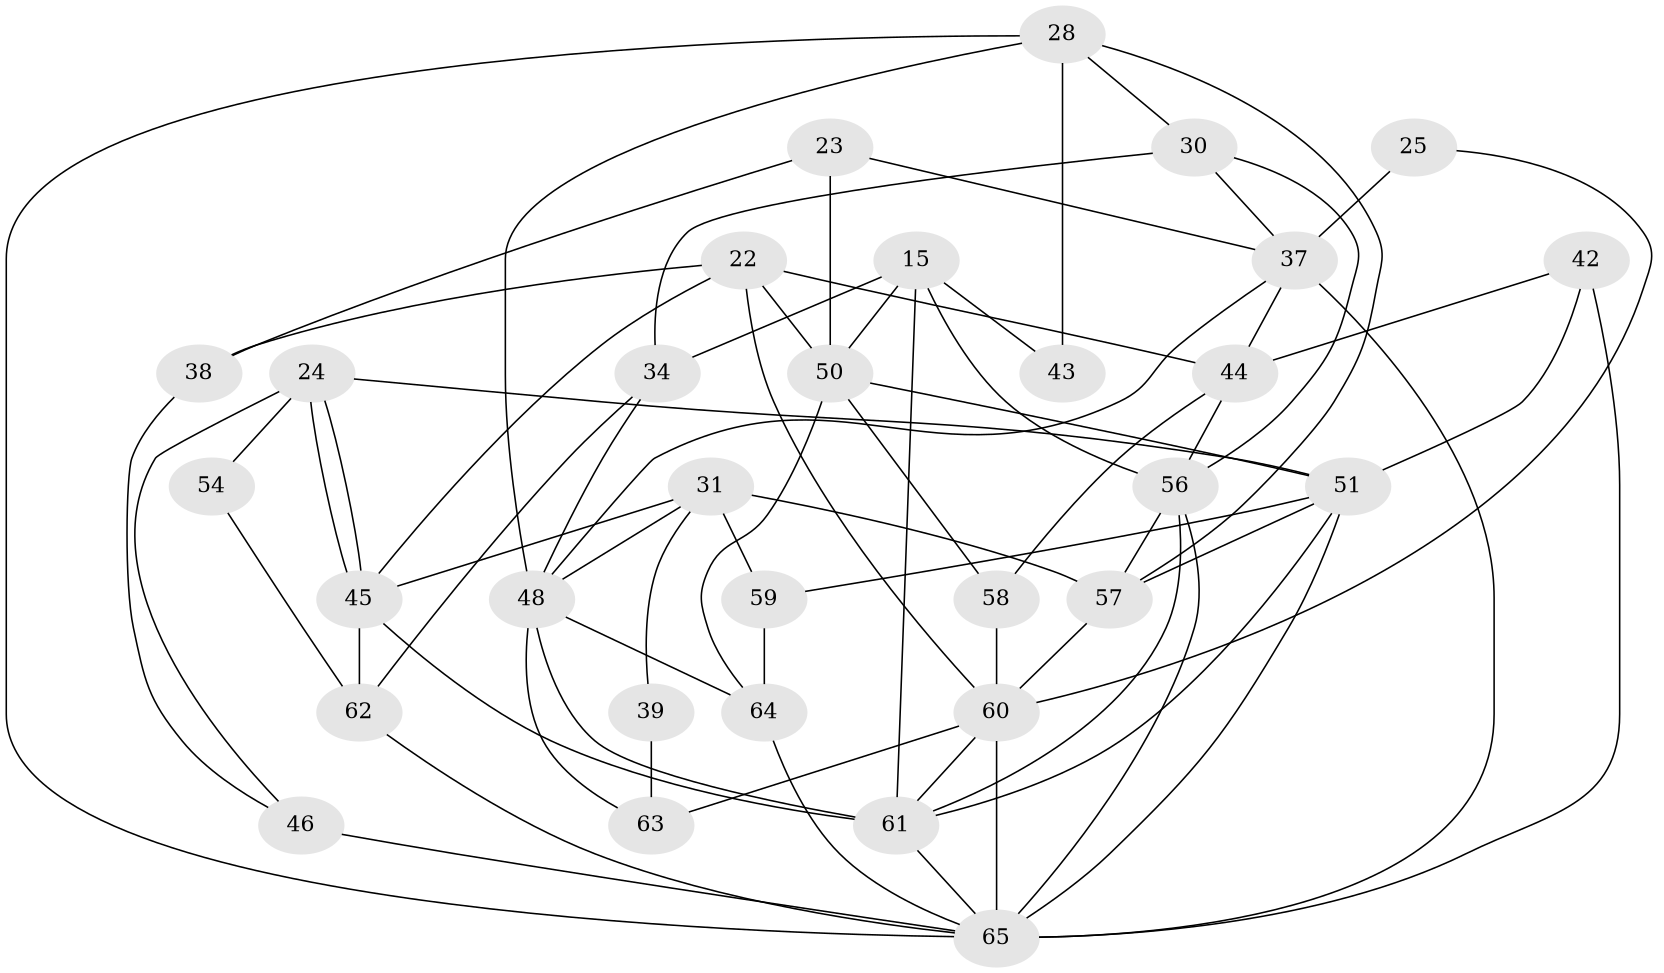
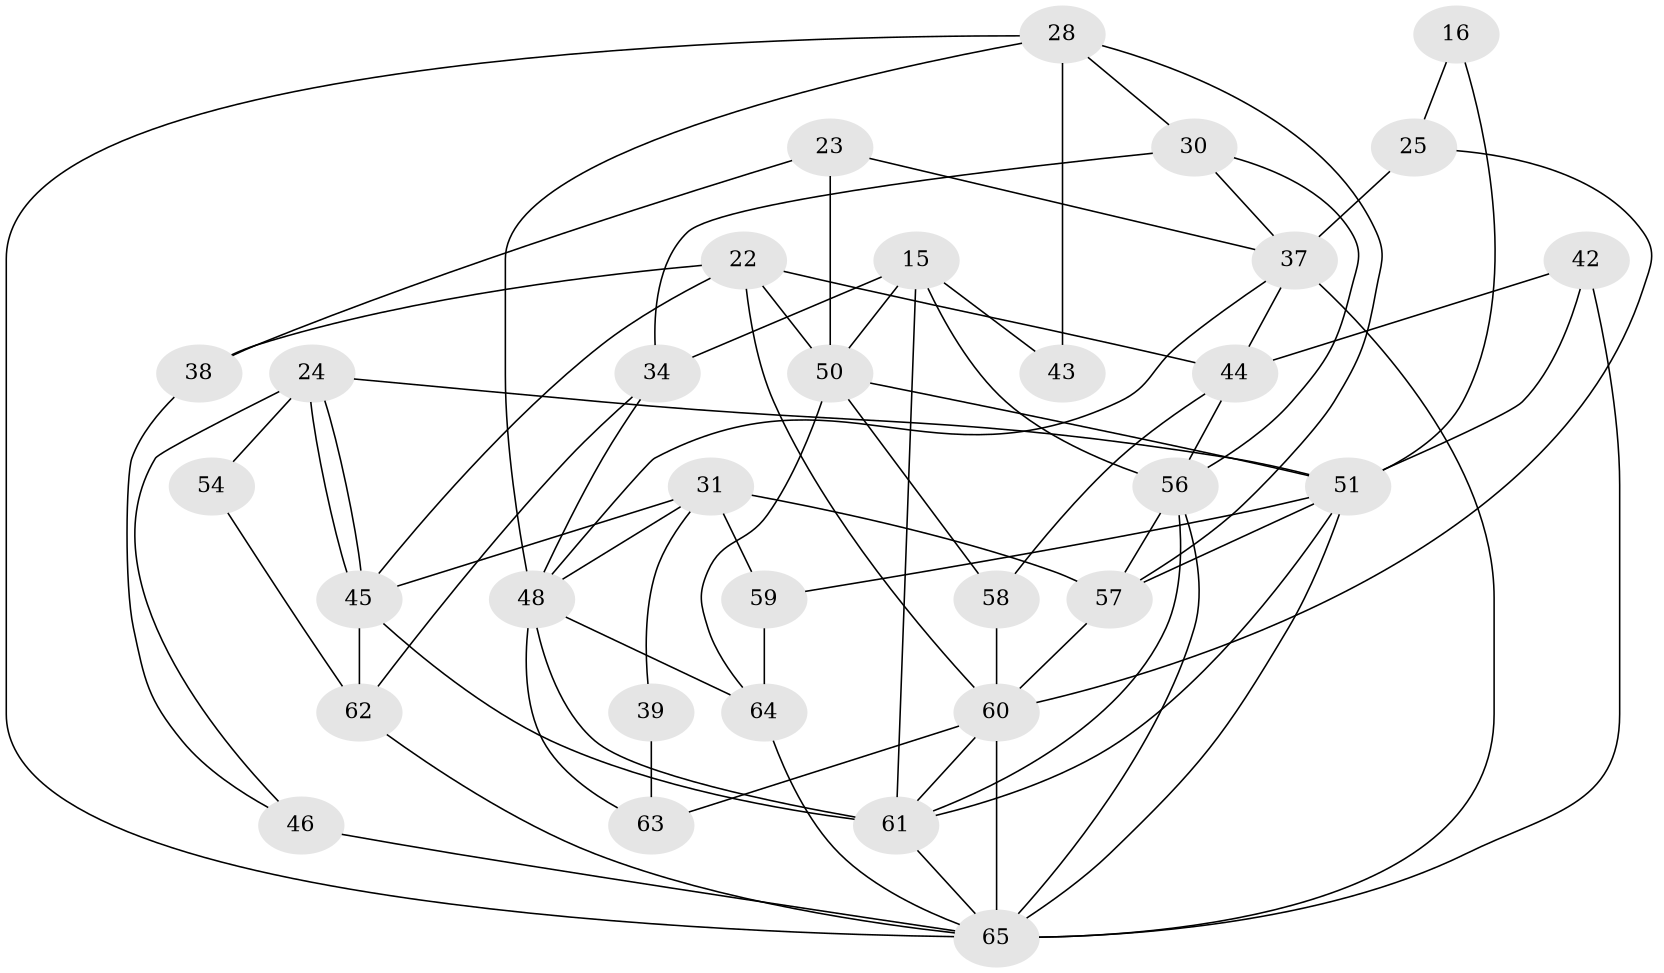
none -> (1456, 35)
